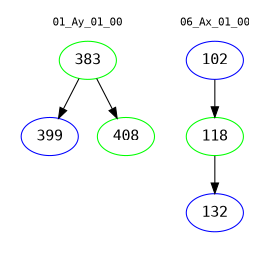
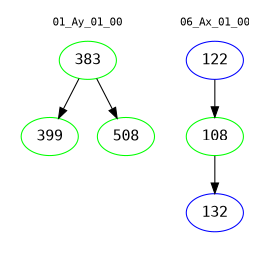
(215, 60) -> (215, 60)
(50, 137) -> (50, 137)
(126, 137) -> (126, 137)
(215, 137) -> (215, 137)
